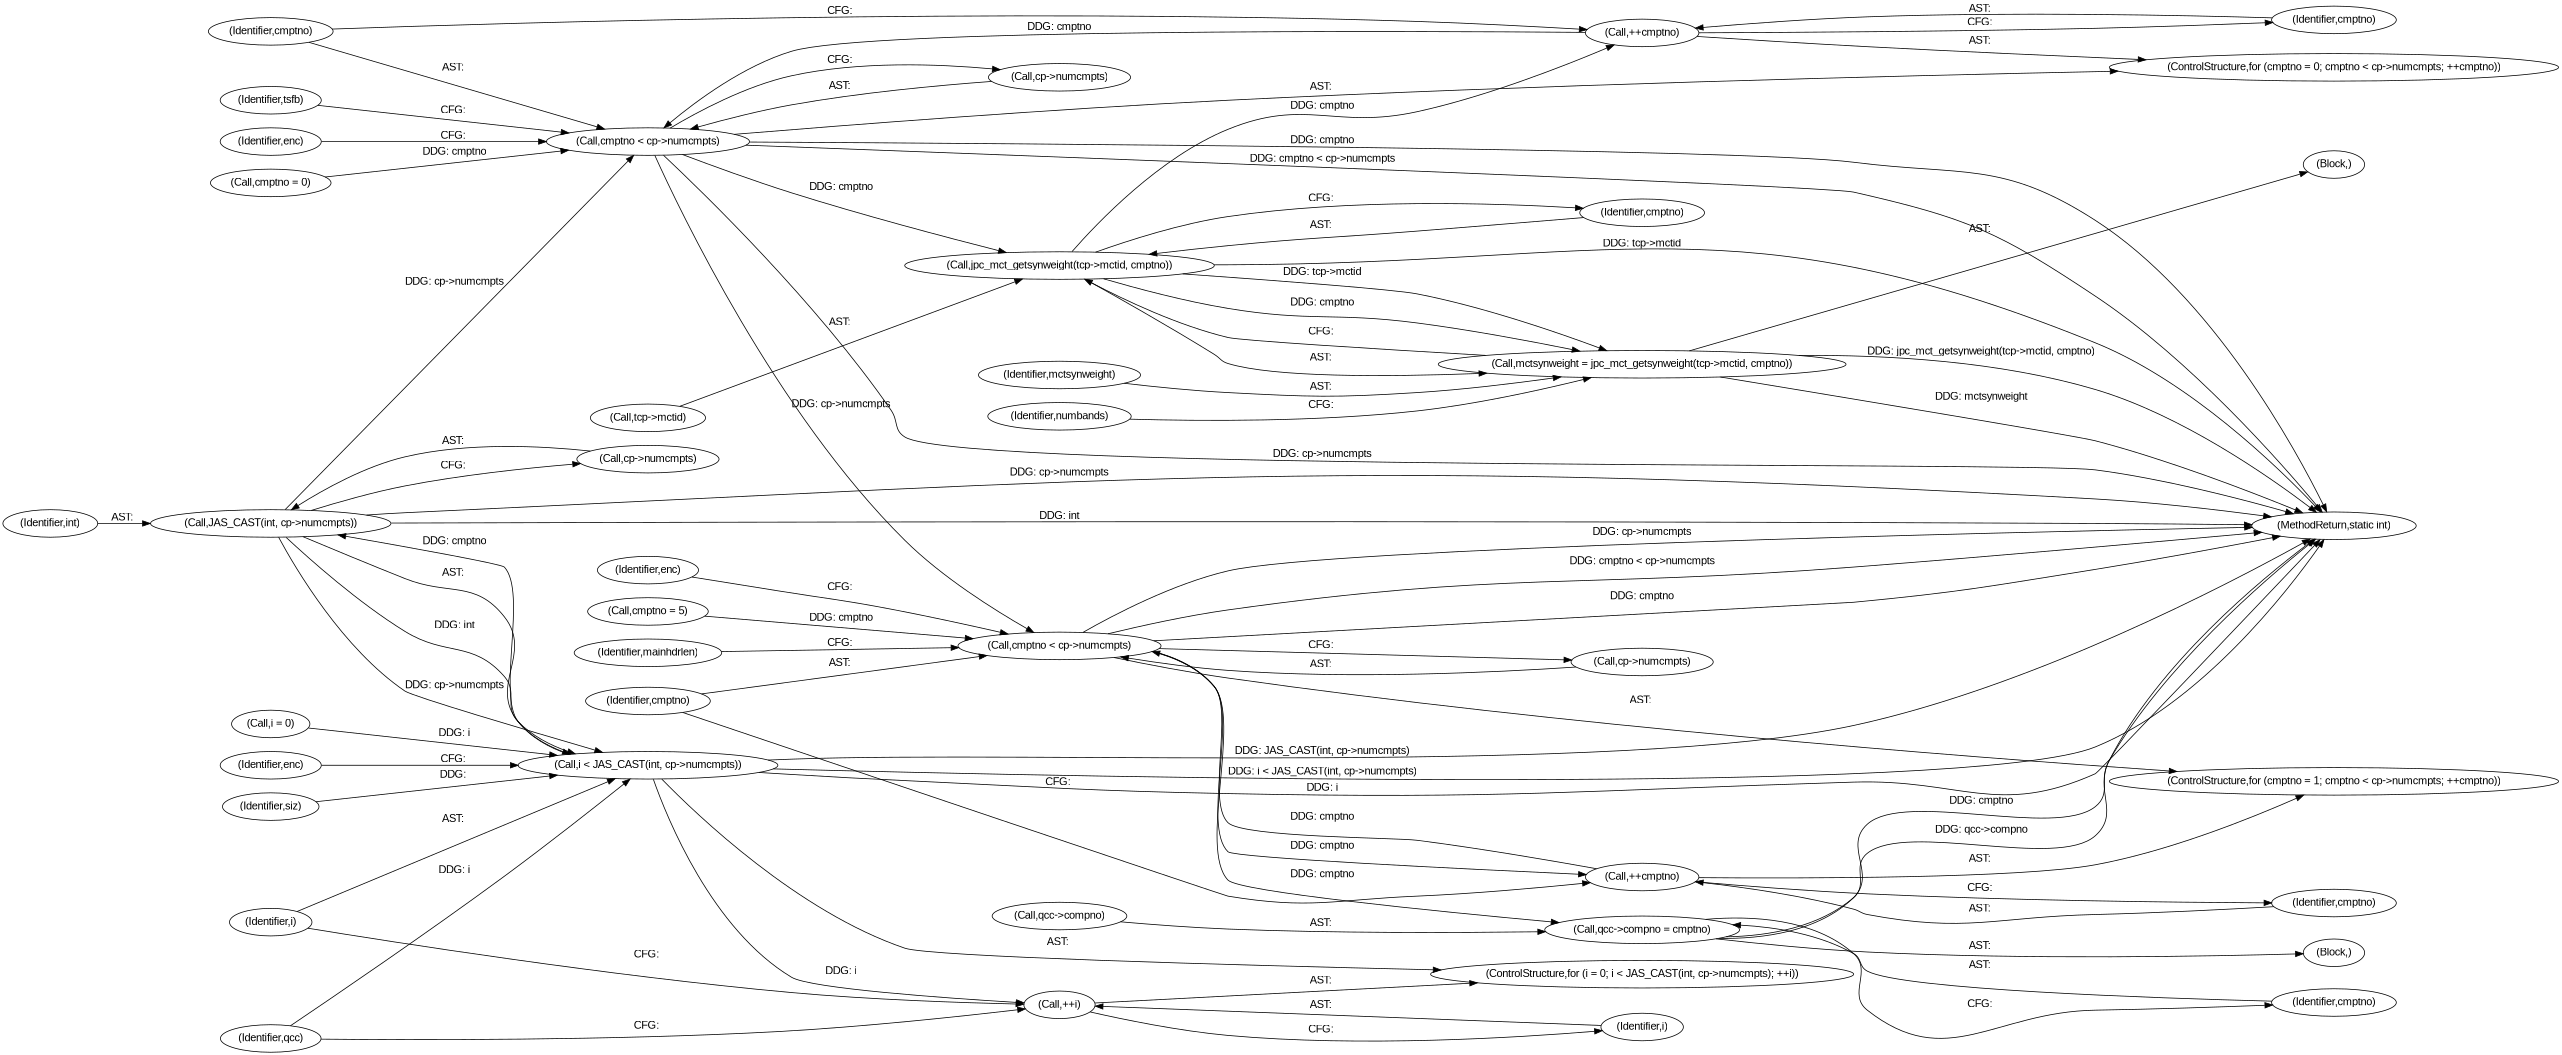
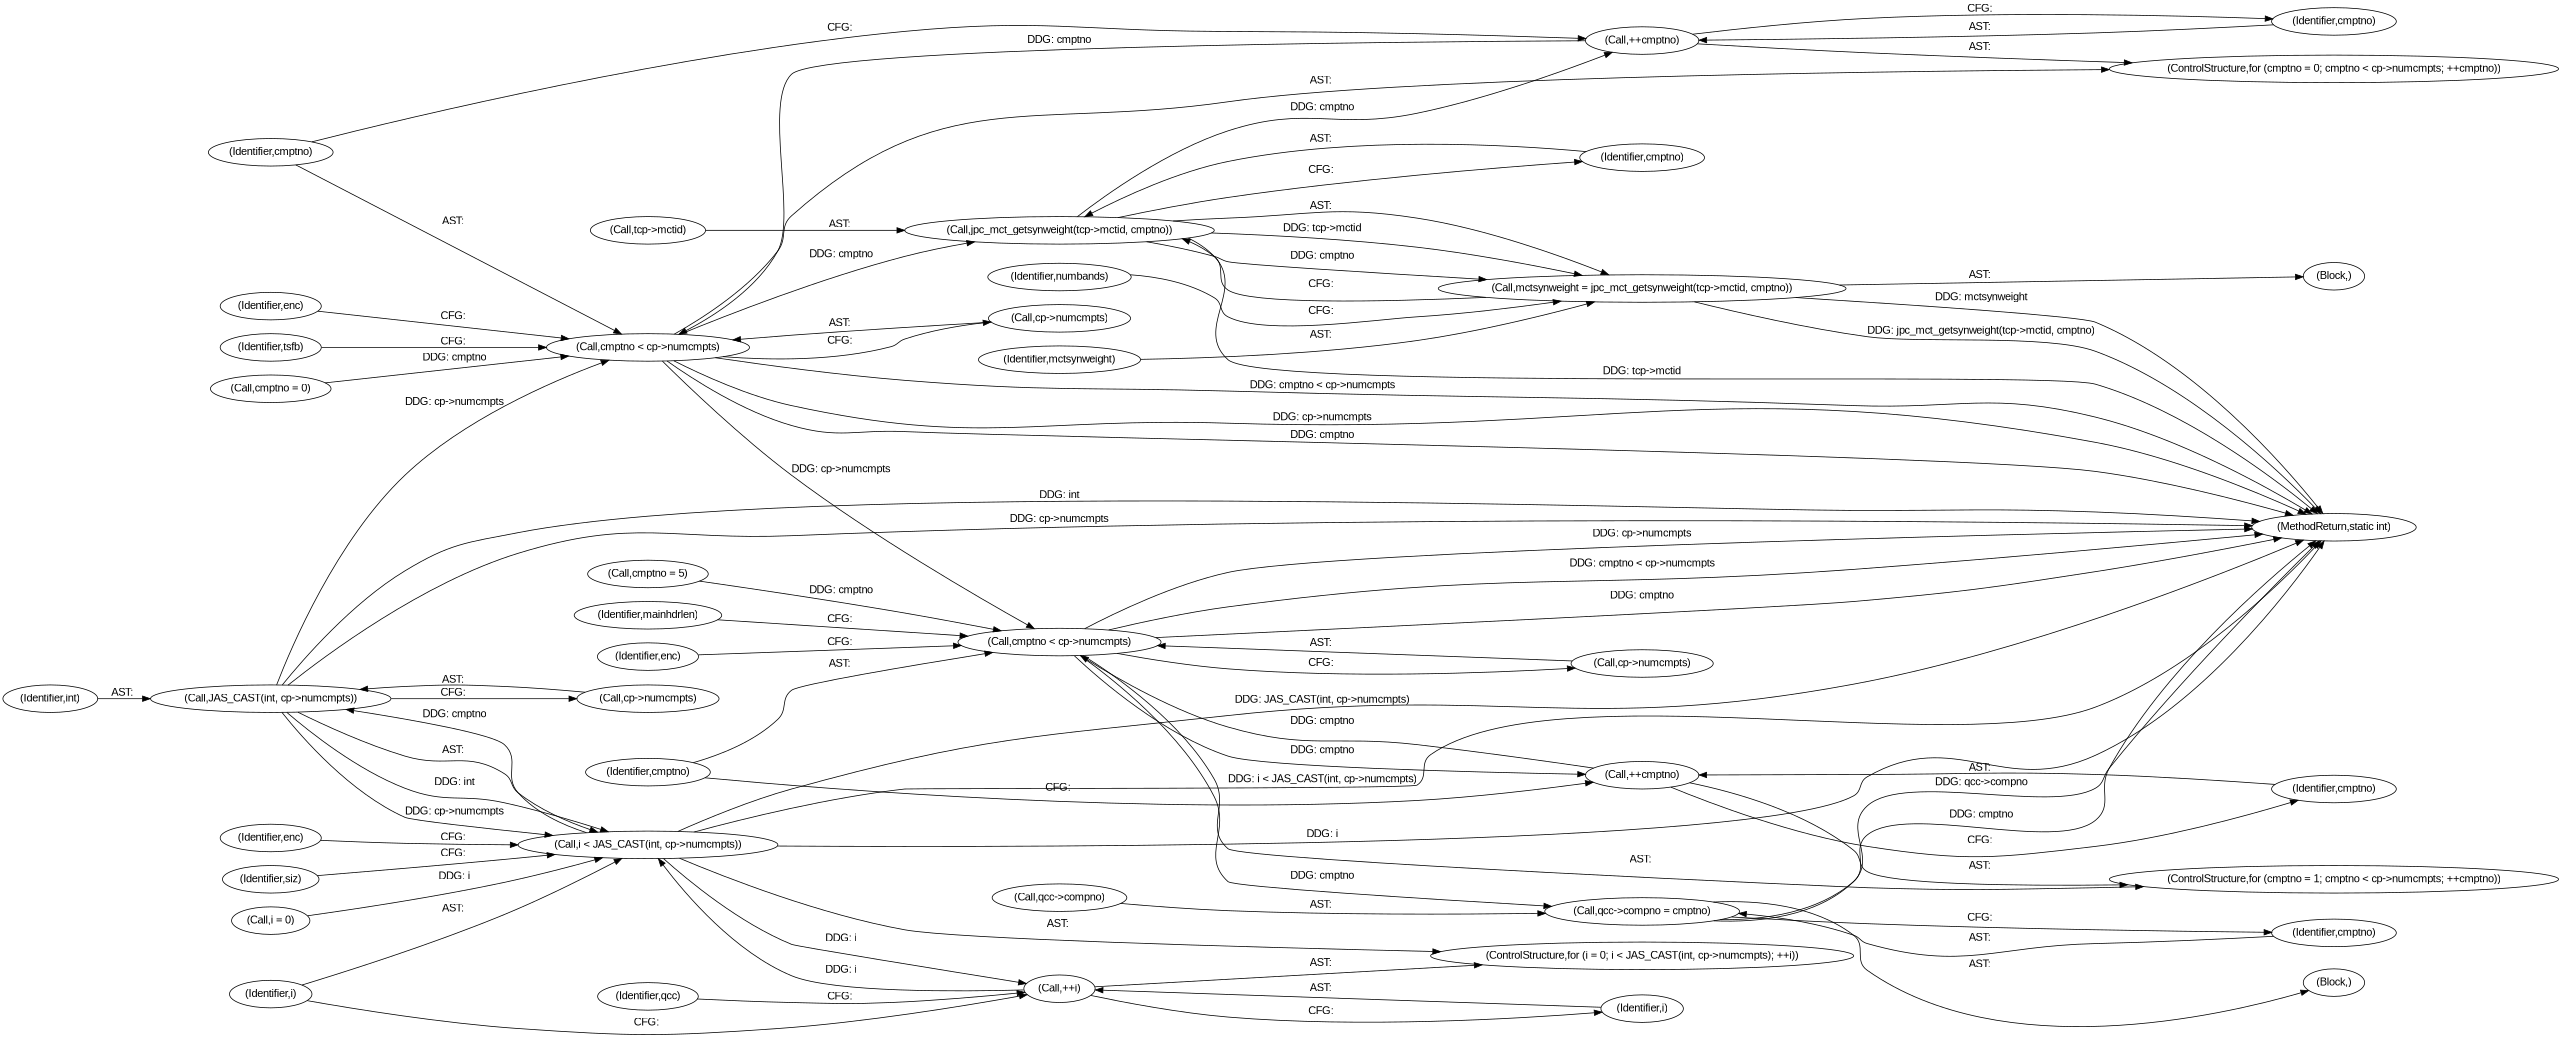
(455, 775) -> (455, 854)
(460, 908) -> (822, 983)
